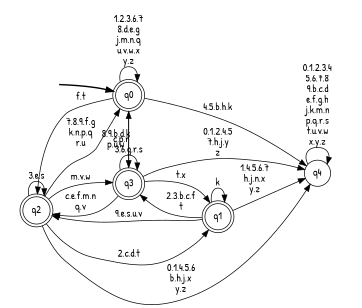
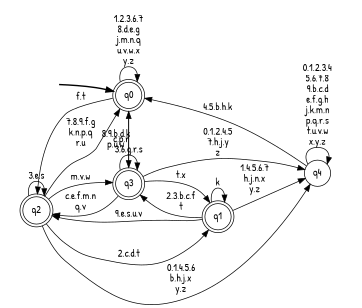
(226, 121) -> (233, 124)
